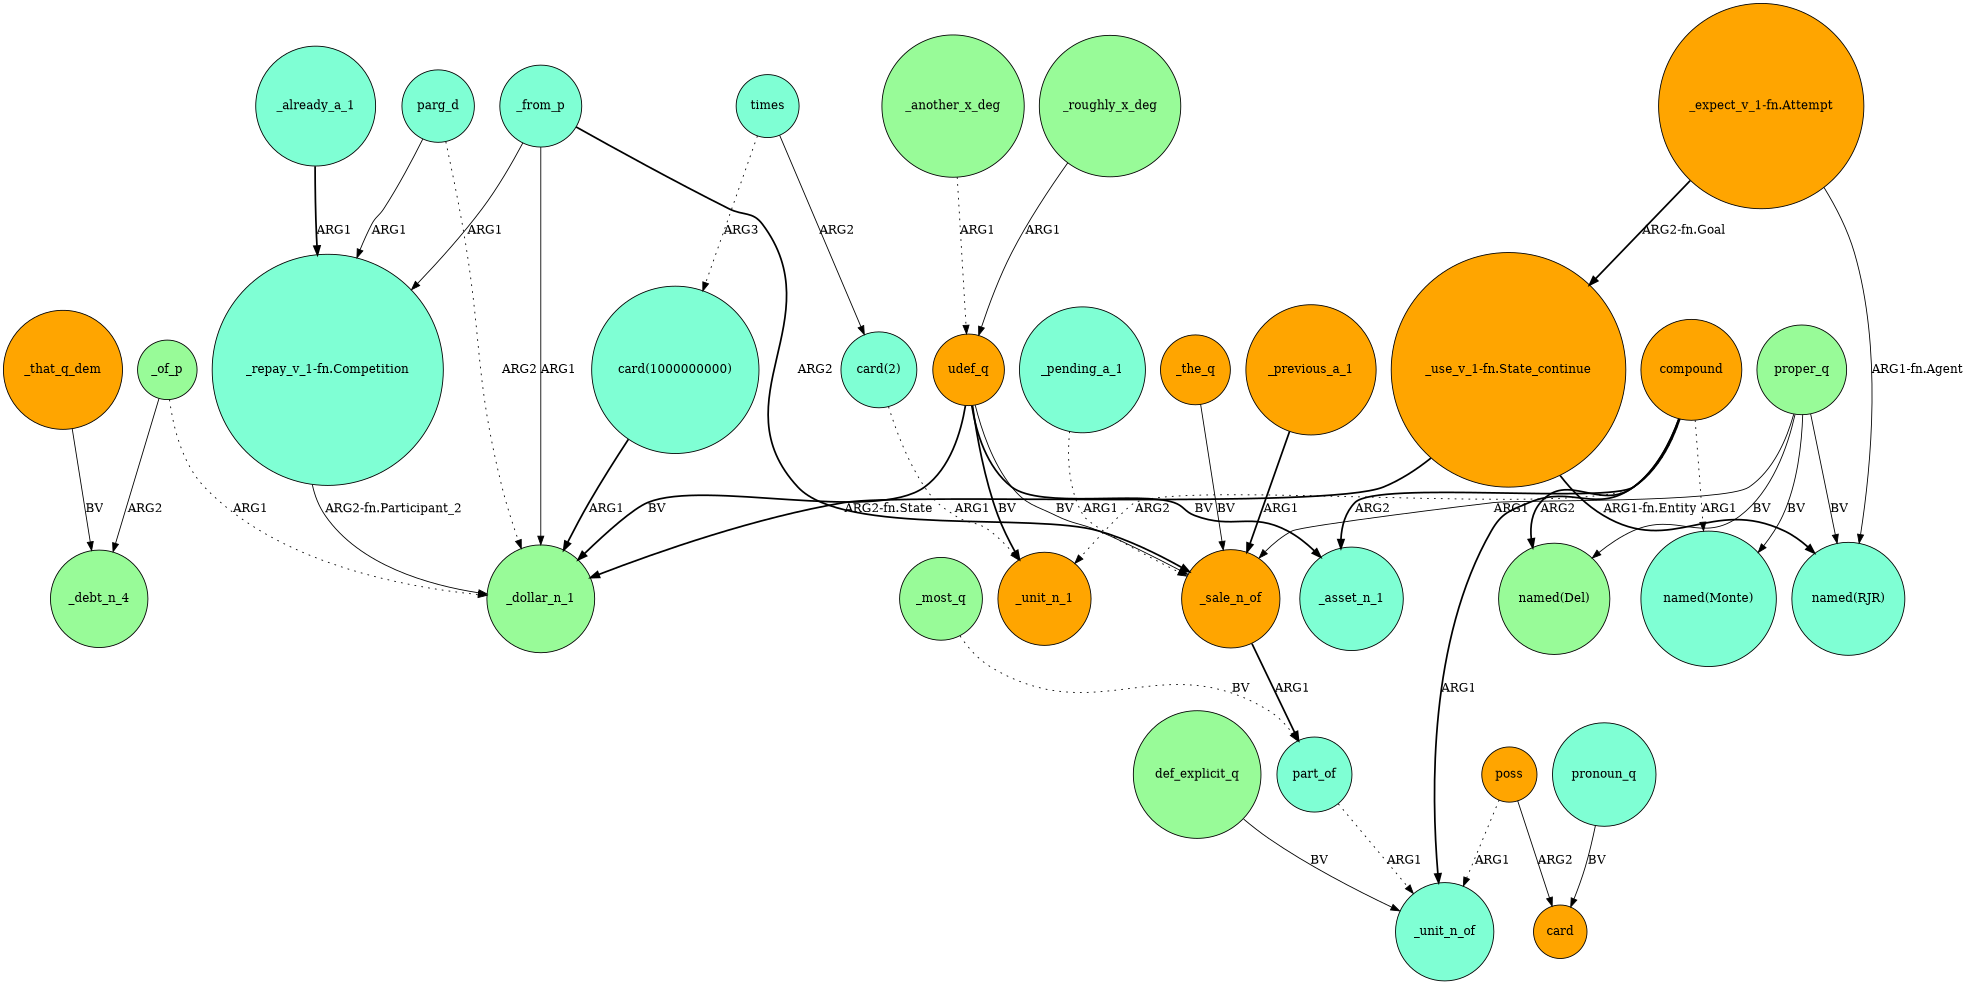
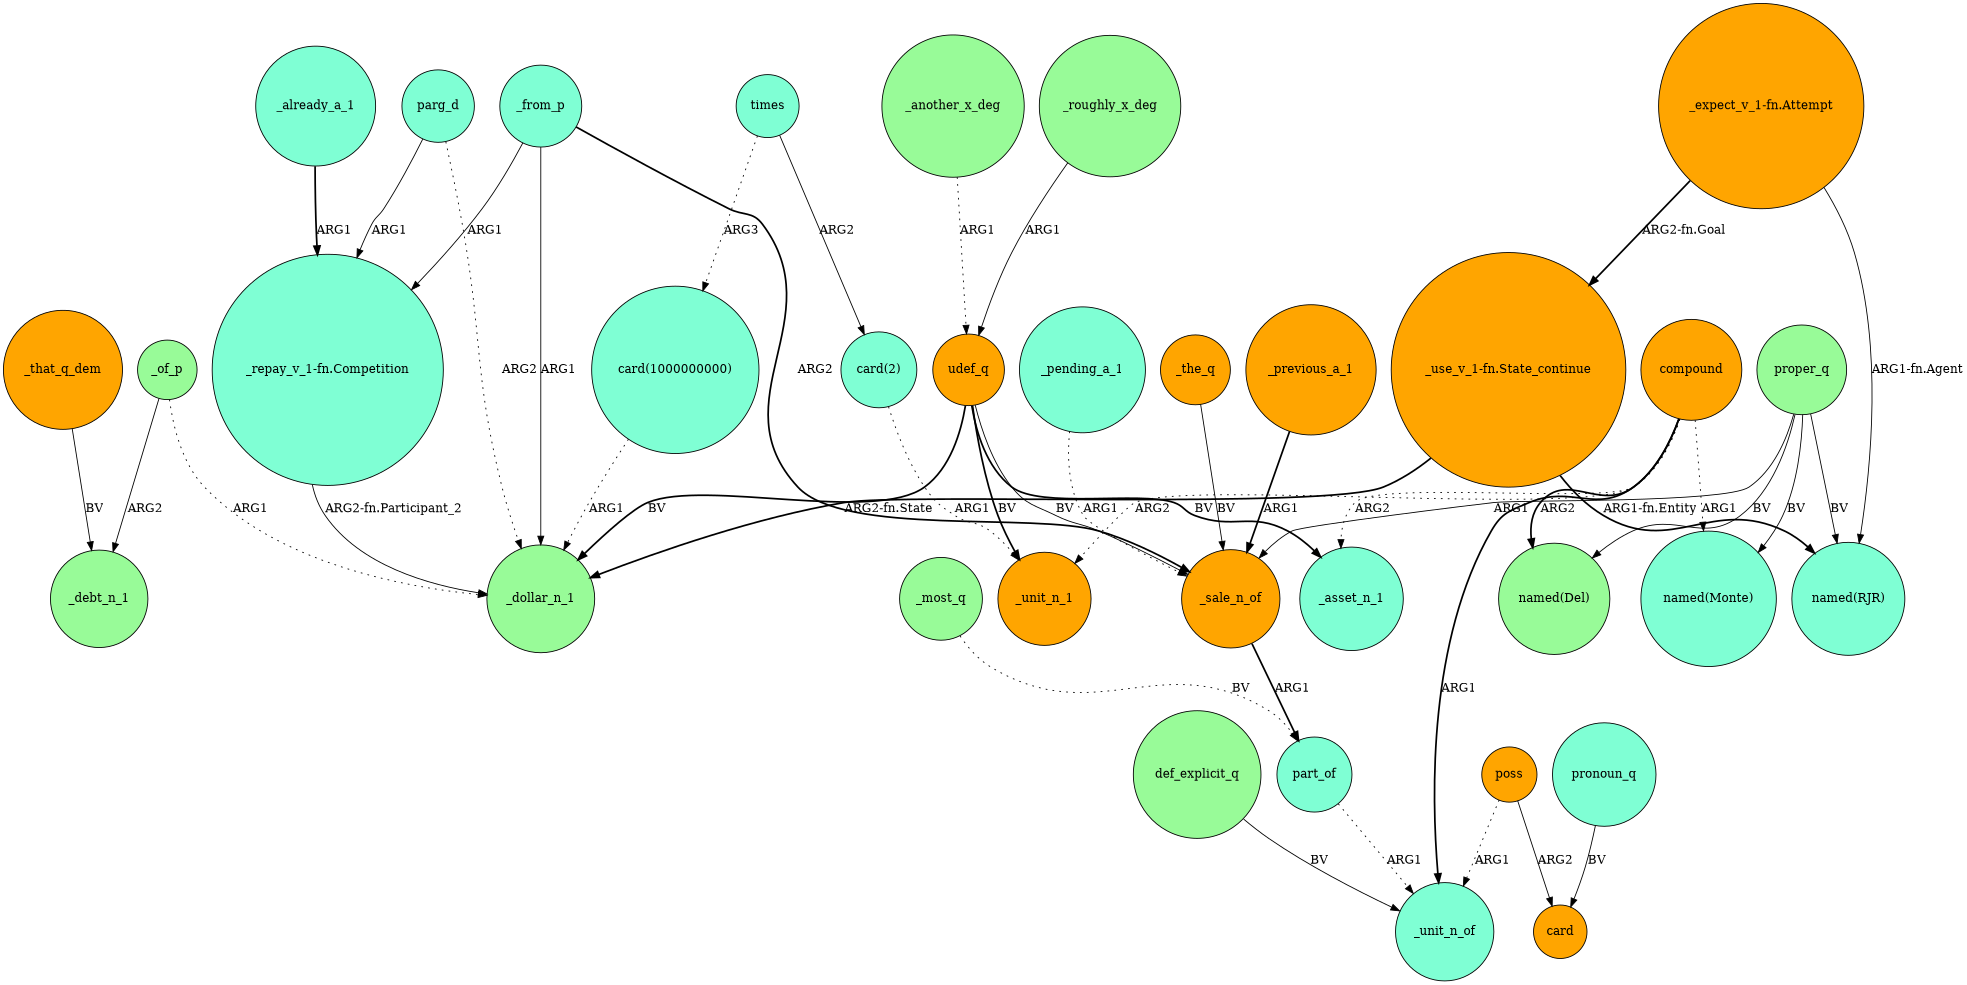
(597, 490) -> (597, 490)
(1516, 493) -> (1516, 493)
(99, 599) -> (99, 599)
